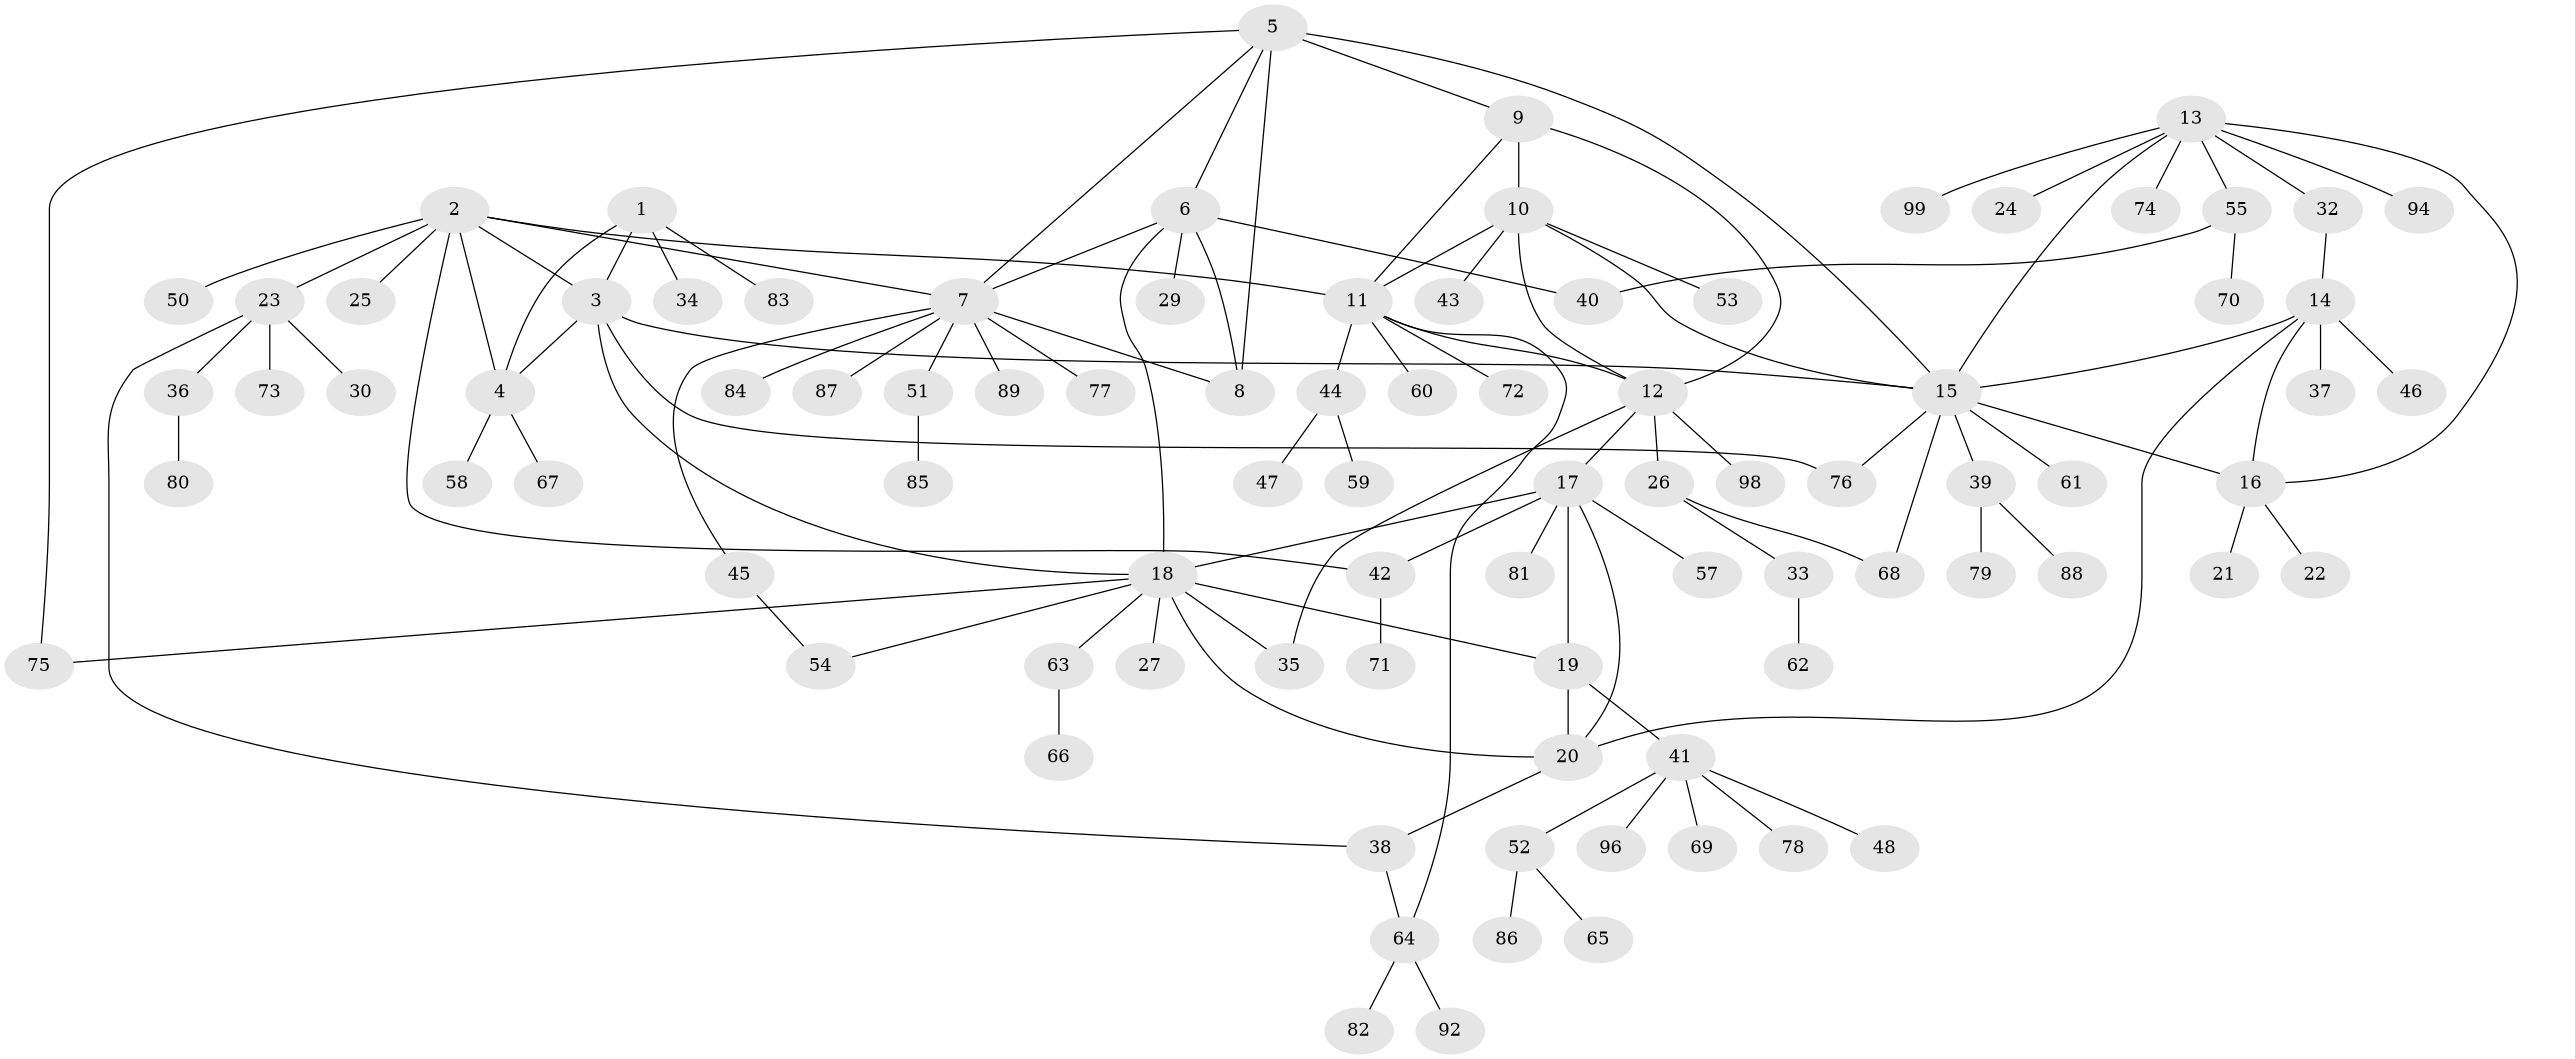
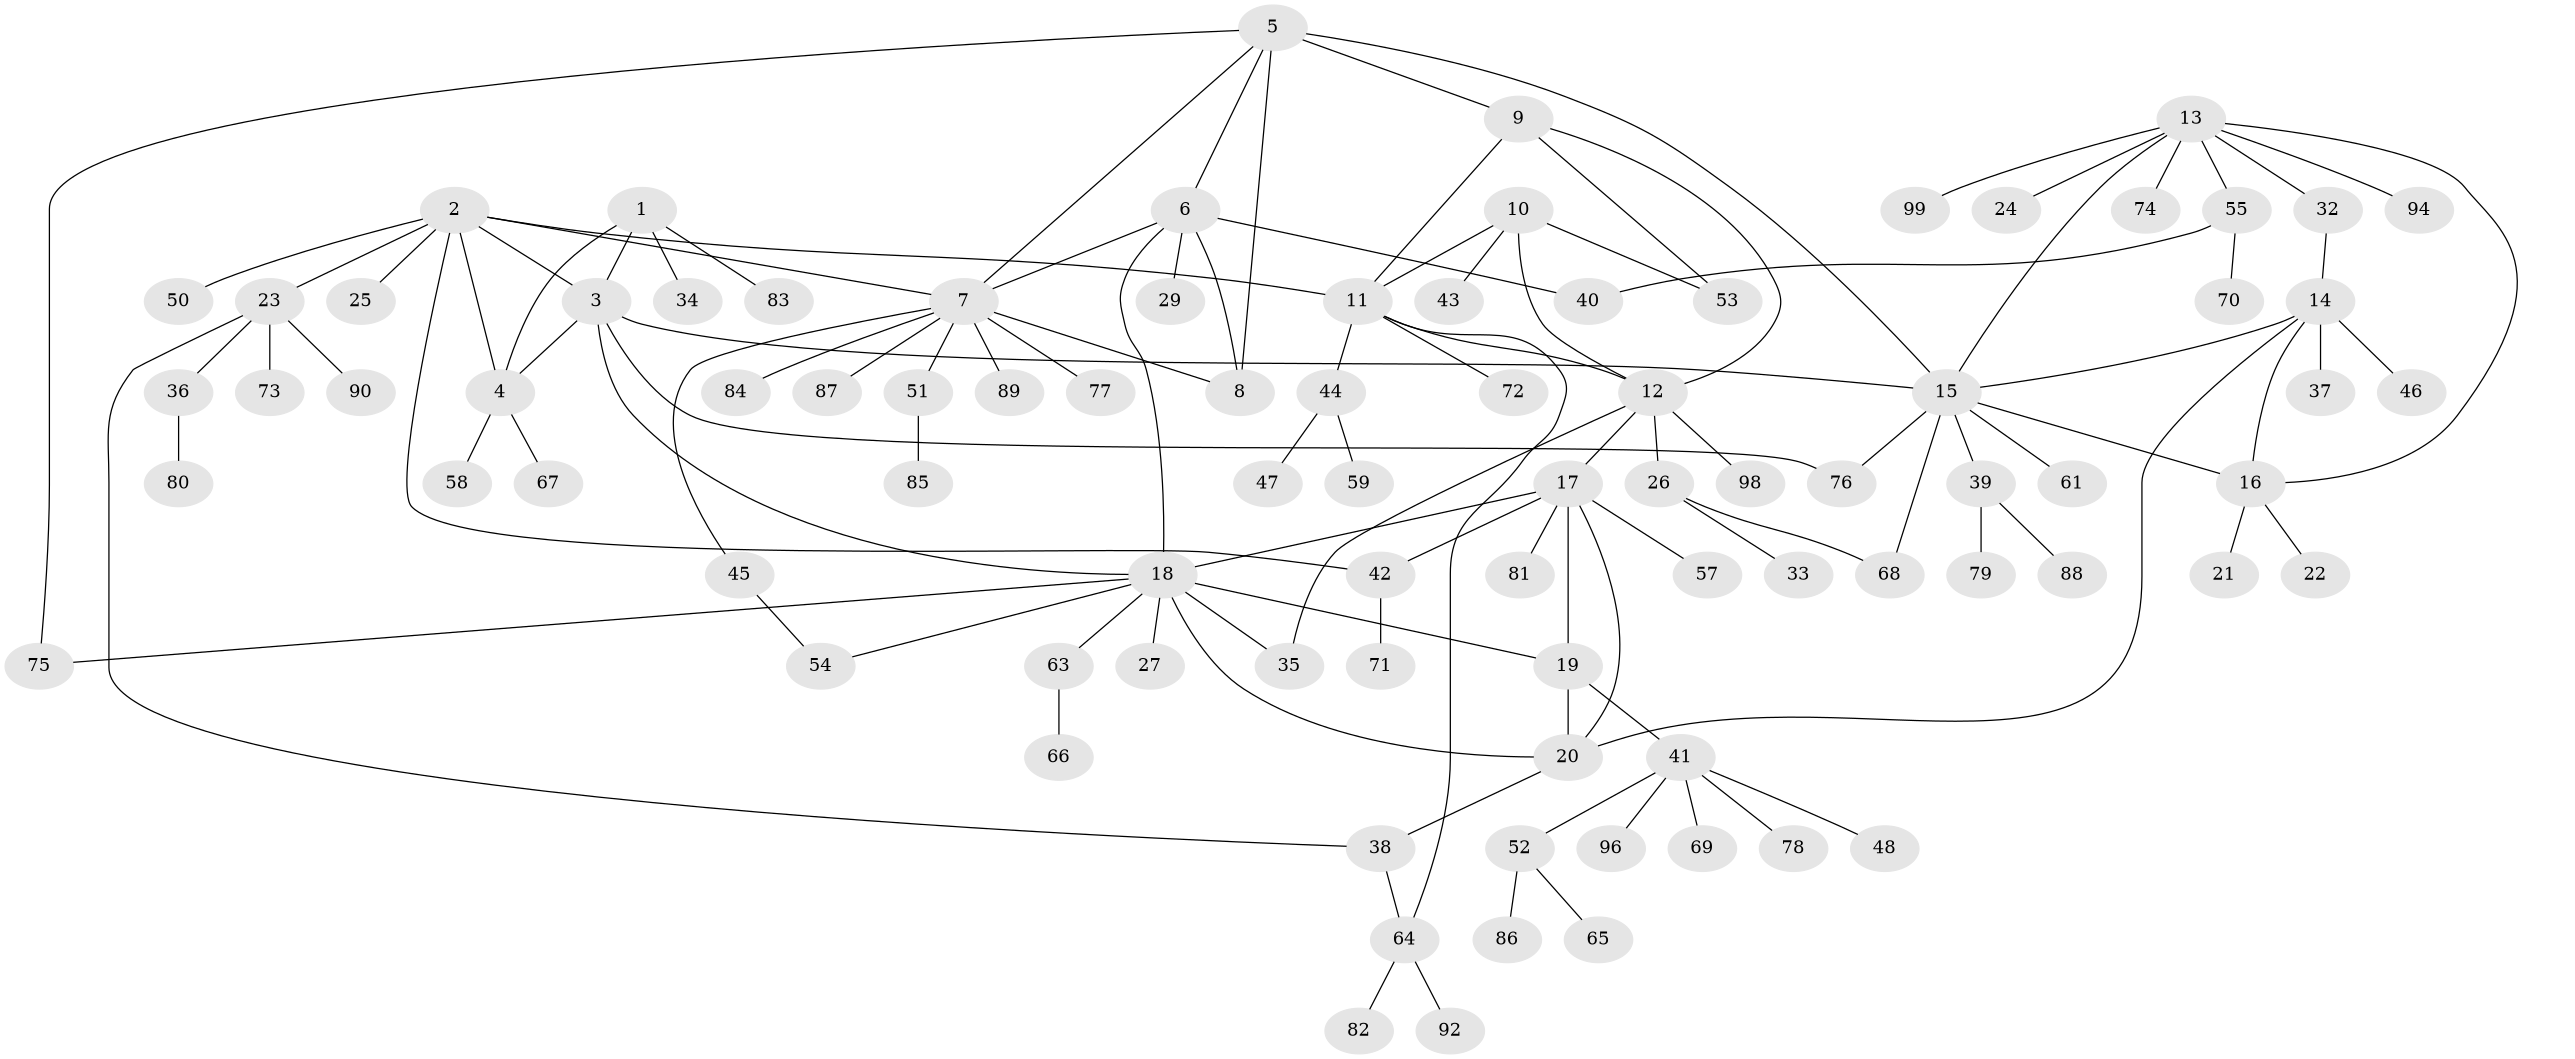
(1519, 165) -> (1623, 210)
(1714, 340) -> none
(361, 393) -> (361, 393)
(1422, 393) -> none
(1799, 666) -> none
